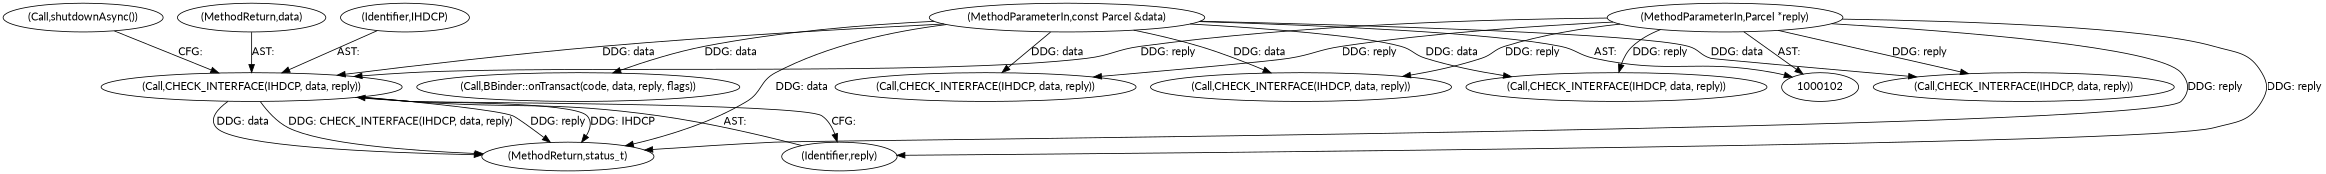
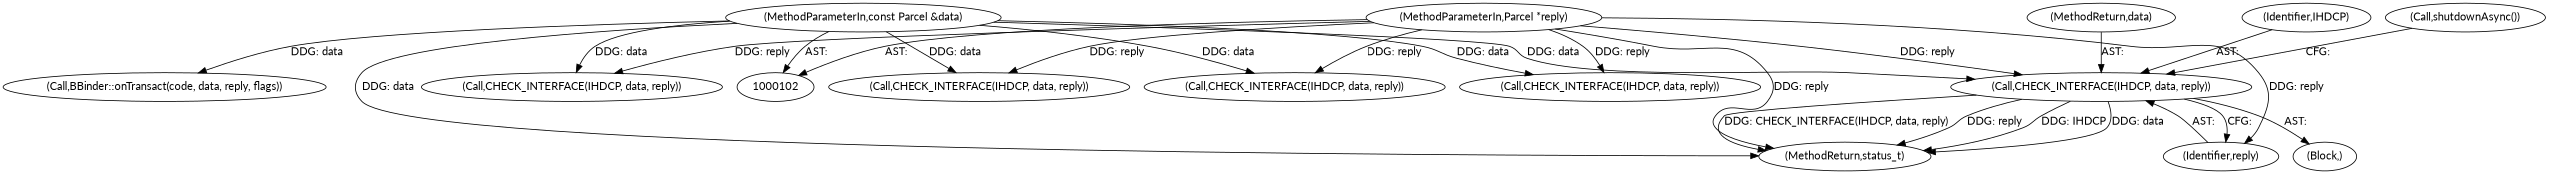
none -> (2325, 157)
